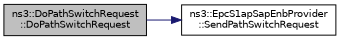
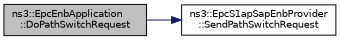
(75, 20) -> (75, 20)
